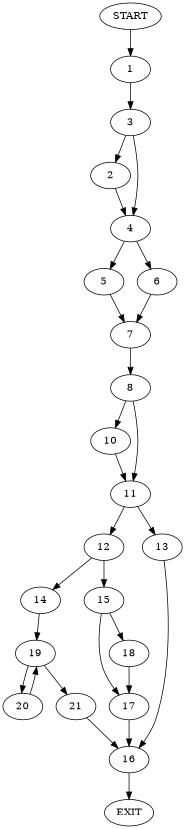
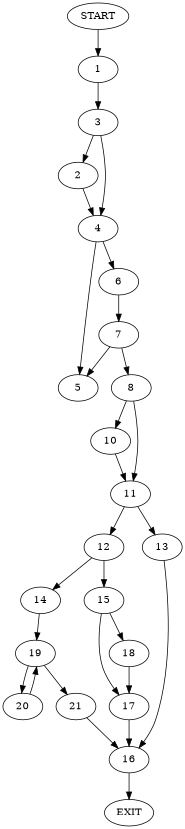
(116, 305) -> (101, 358)
